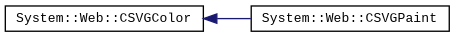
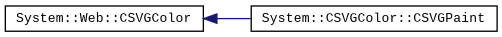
(350, 19) -> (374, 19)
